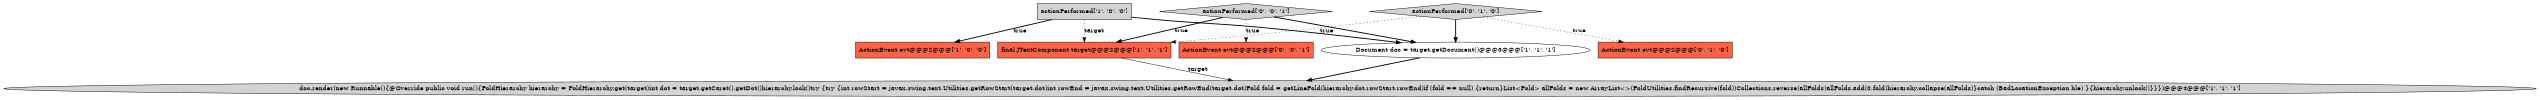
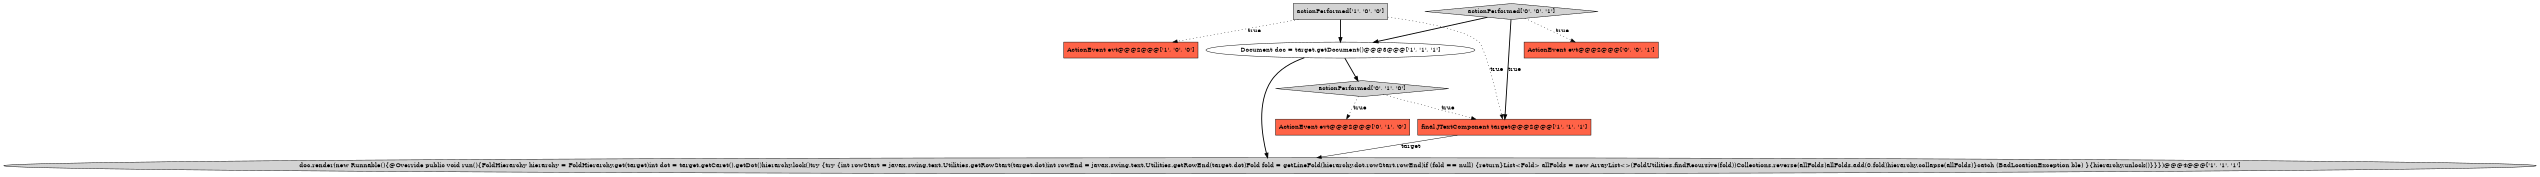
(1456, 29) -> (1350, 68)
(1006, 30) -> (1238, 30)
(1094, 31) -> (1497, 69)
